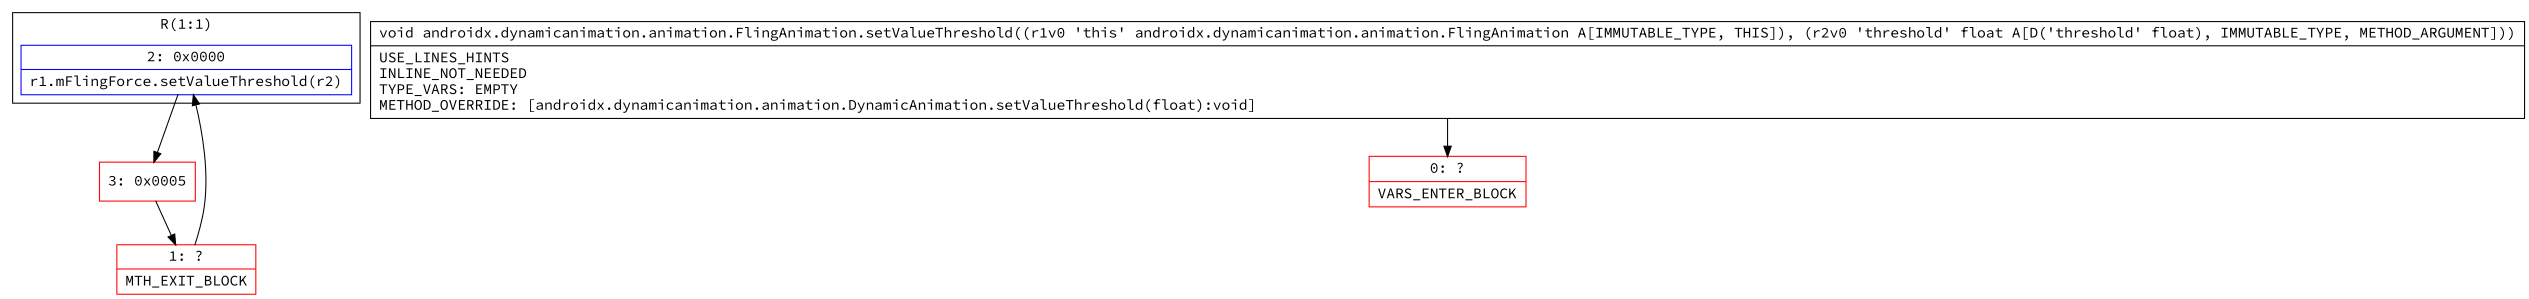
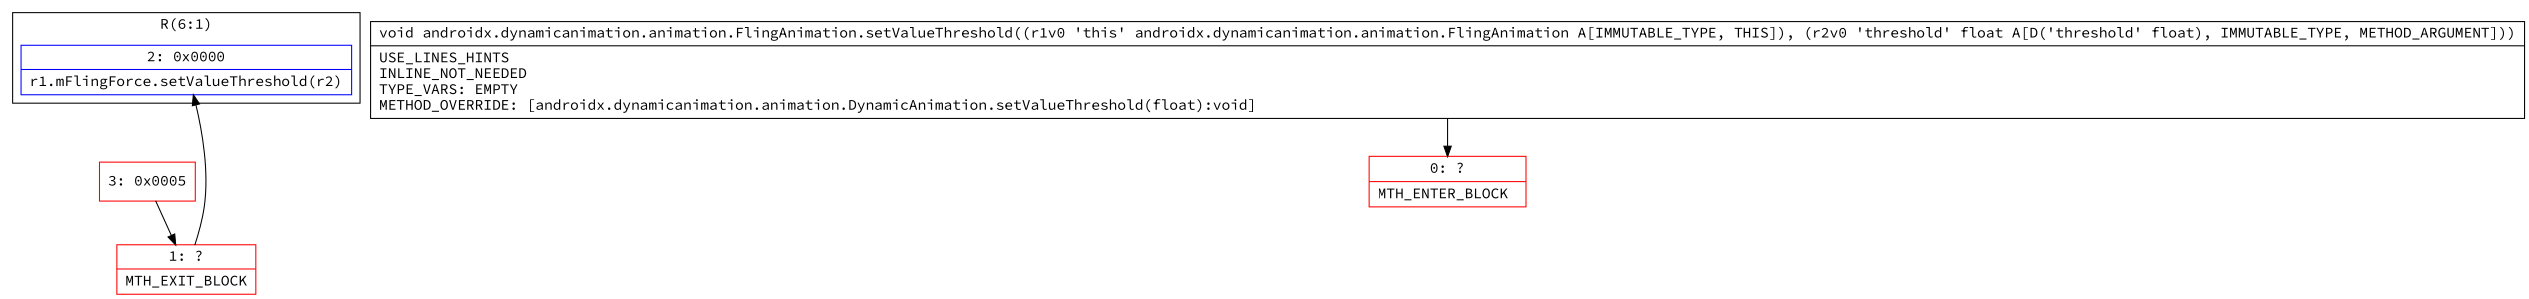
(186, 25) -> (186, 25)
(168, 123) -> none
(1448, 194) -> (1443, 194)
